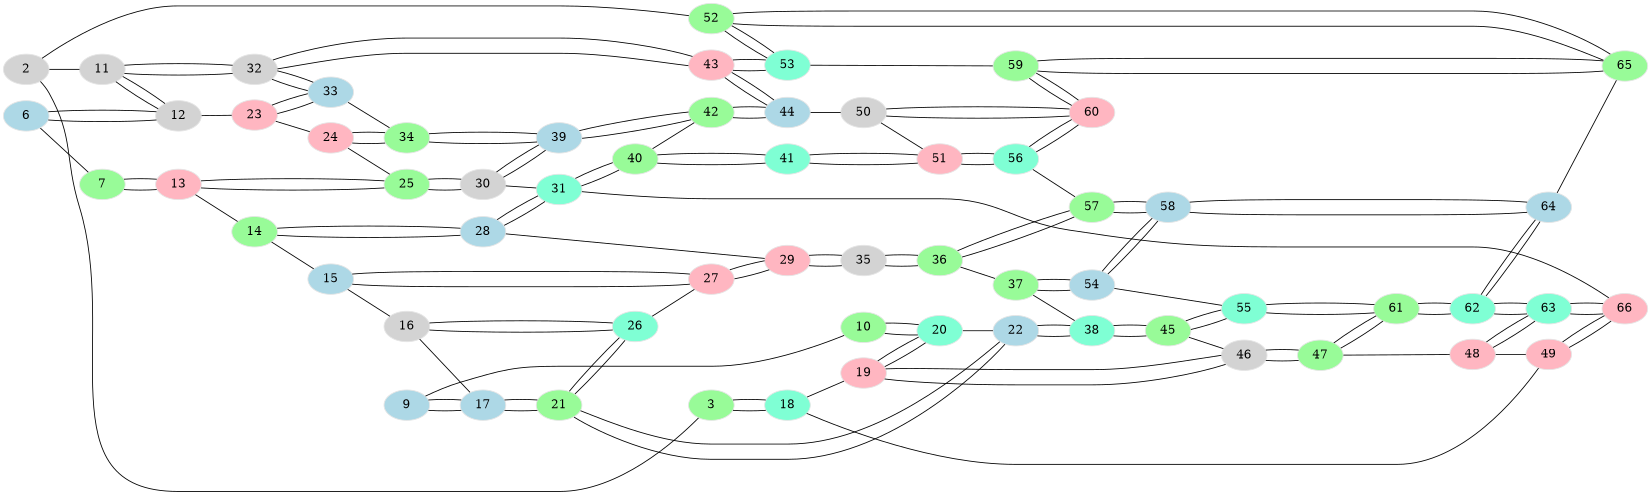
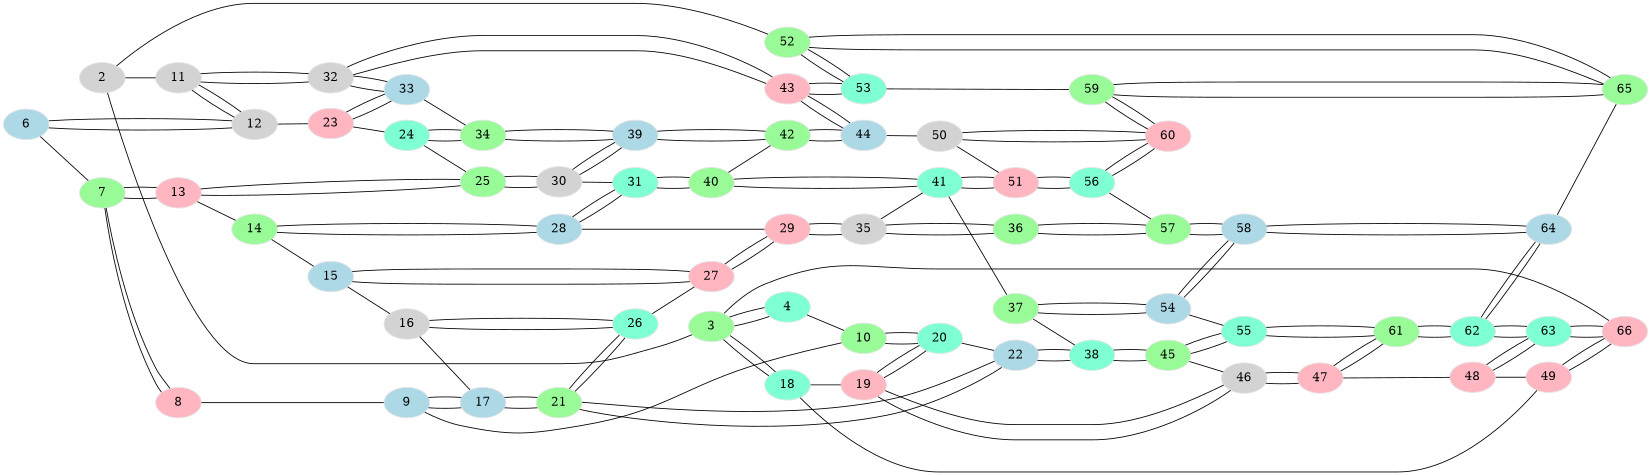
(331, 138) -> (407, 135)
none -> (902, 206)
(1099, 234) -> (1166, 269)
(978, 273) -> (978, 246)
none -> (787, 307)
(1320, 355) -> (1320, 378)
none -> (178, 403)
